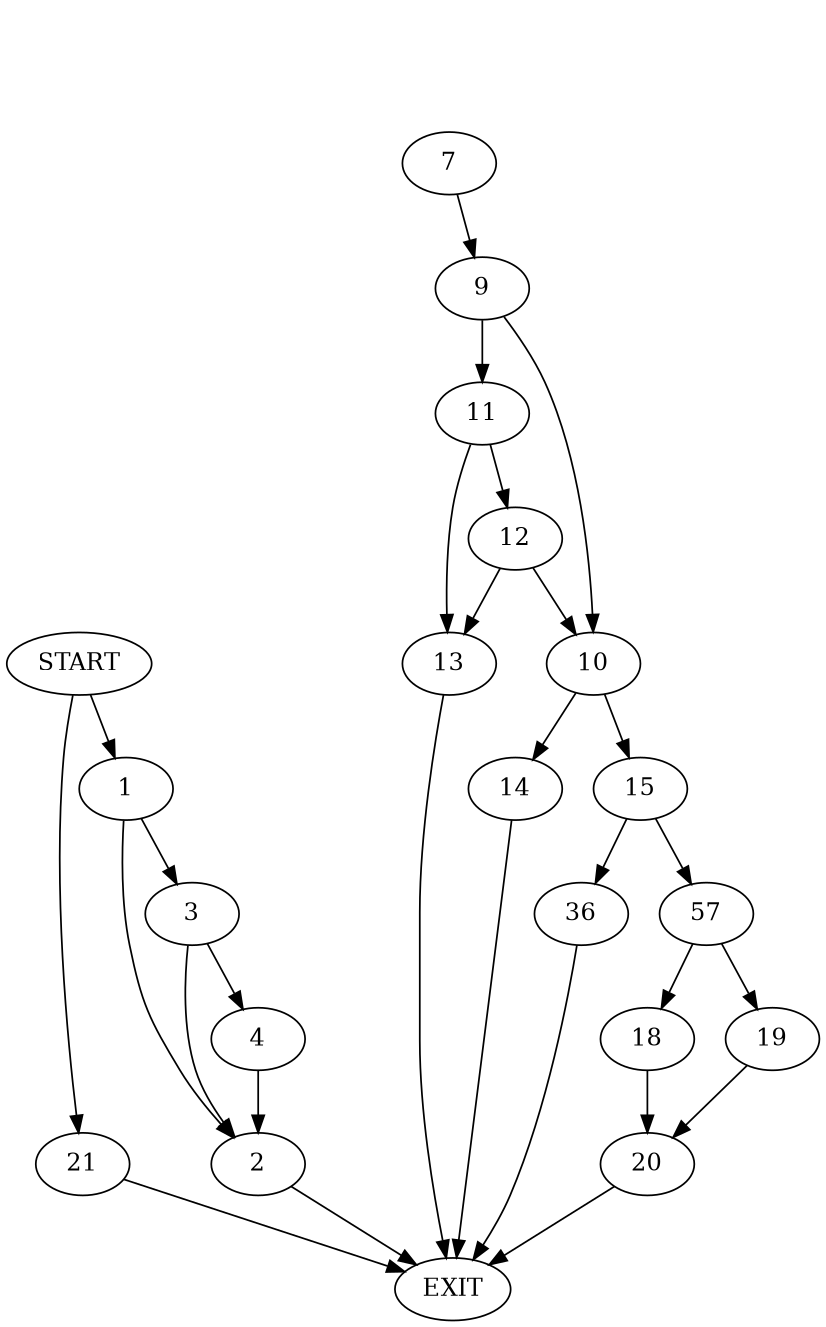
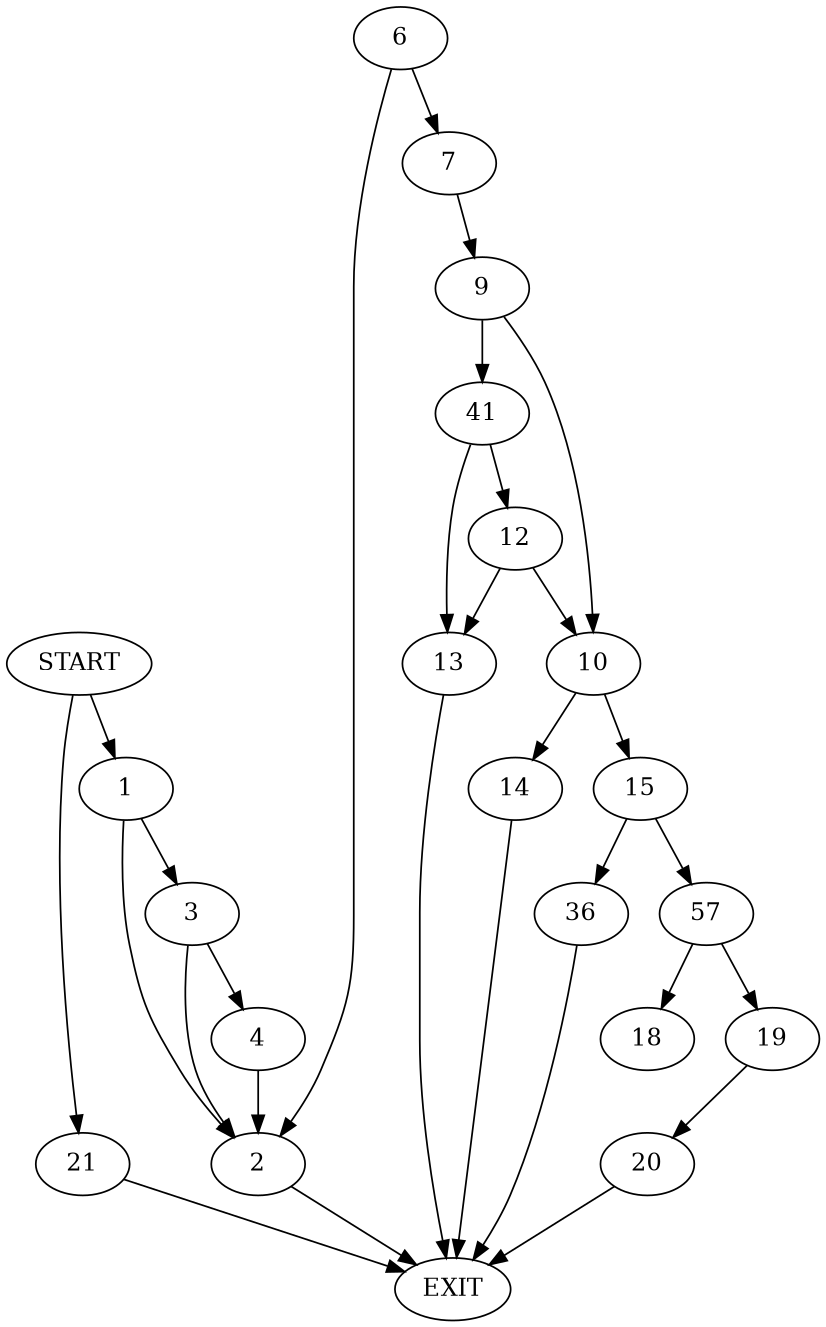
none -> (401, 38)
(482, 414) -> (482, 414)
(647, 1093) -> none
